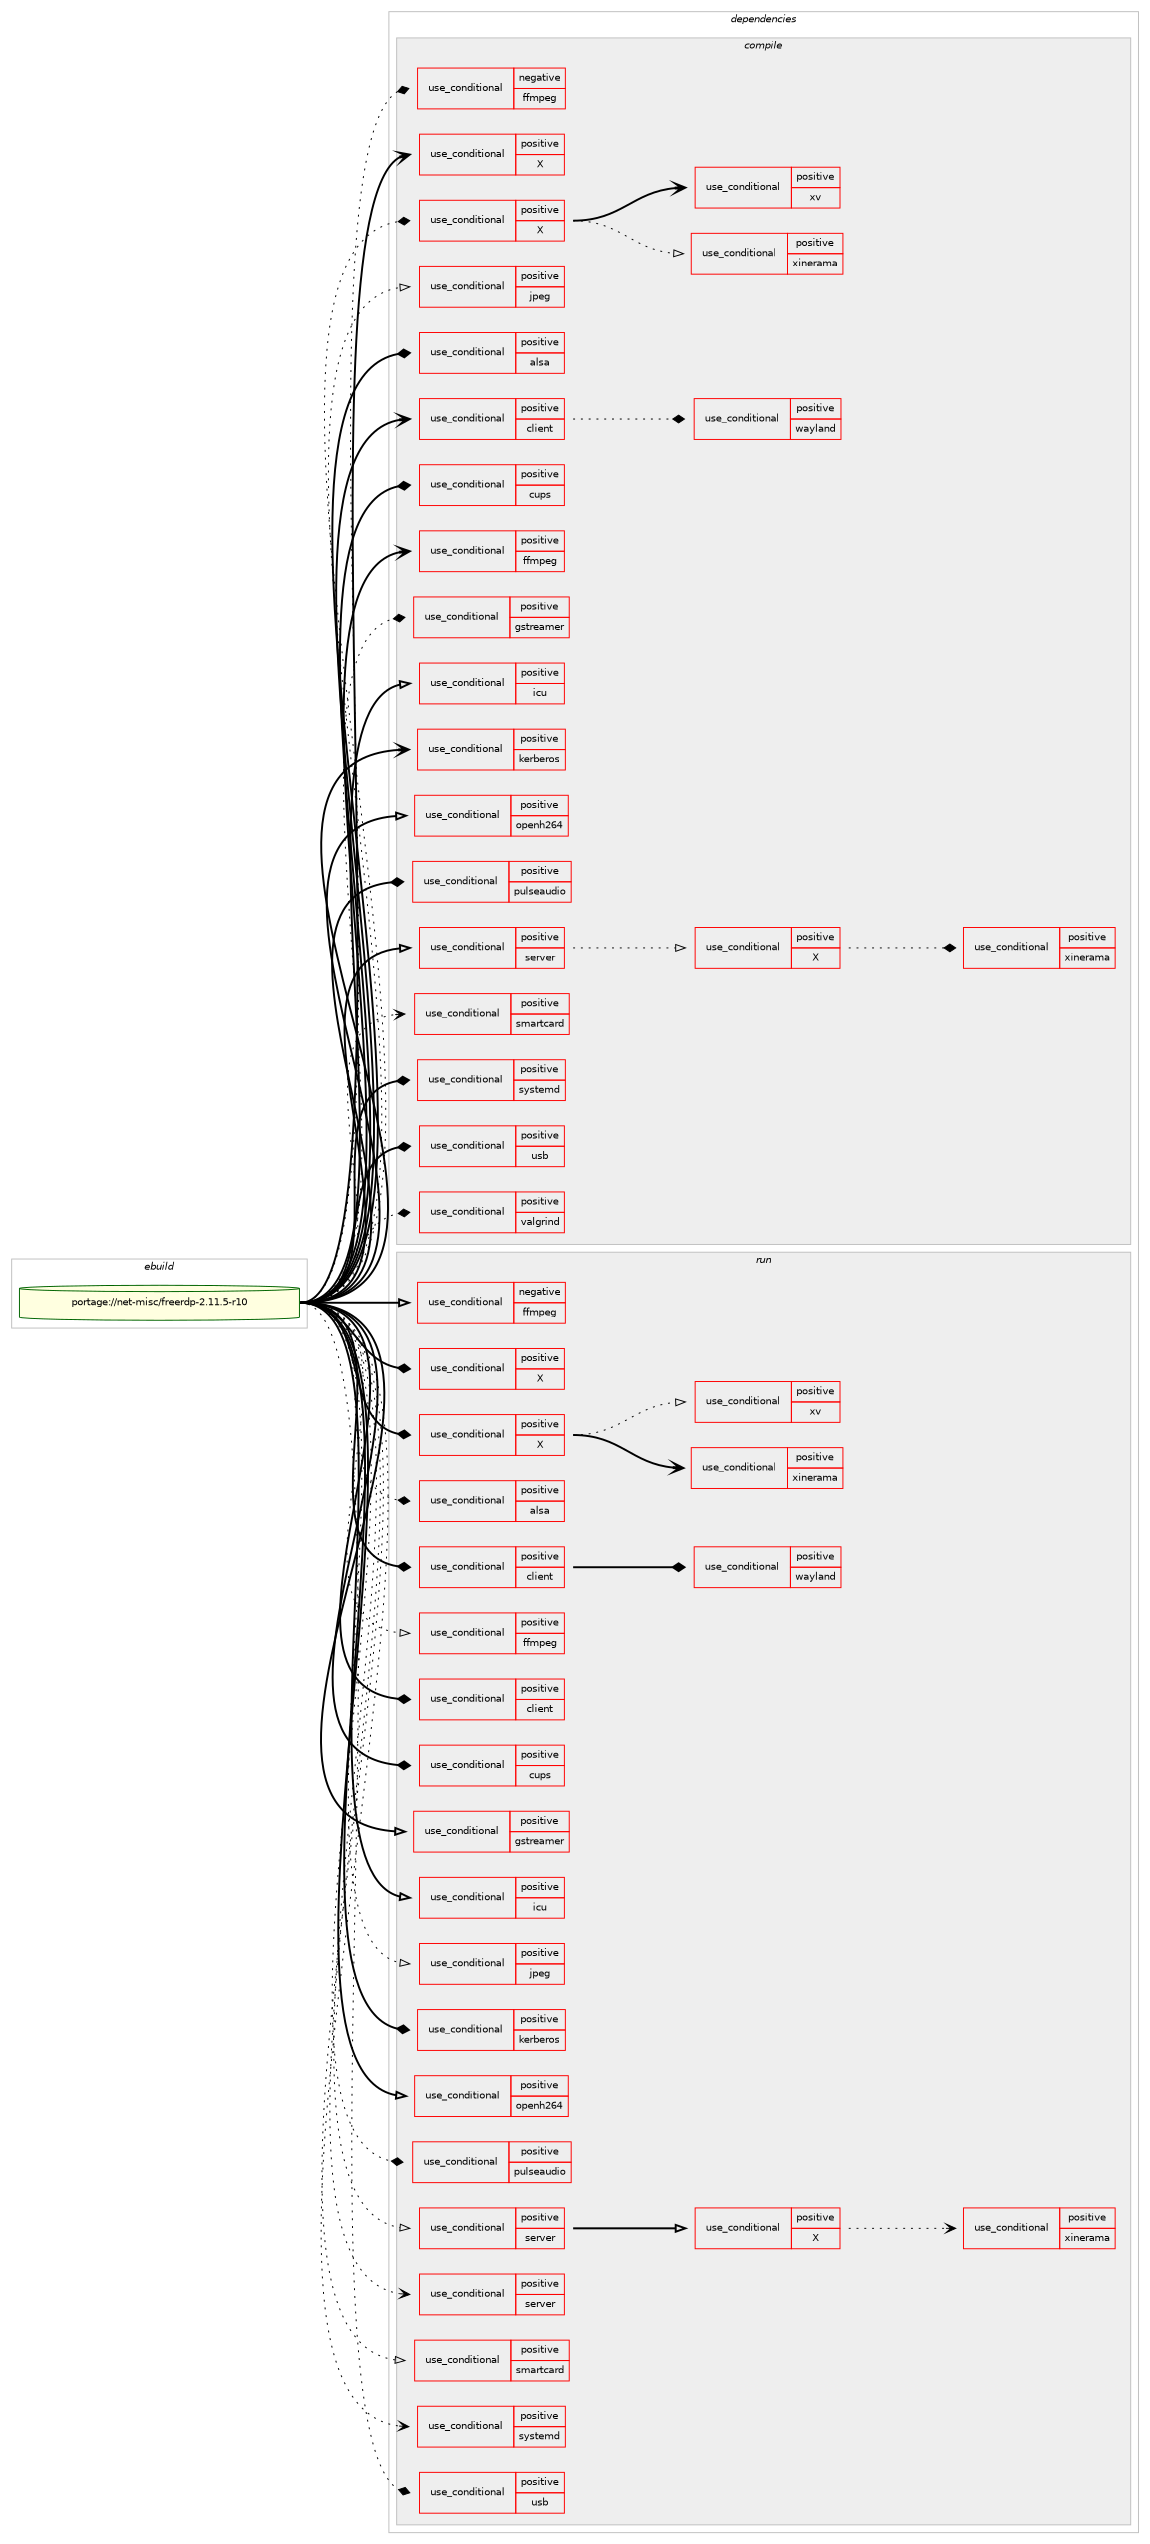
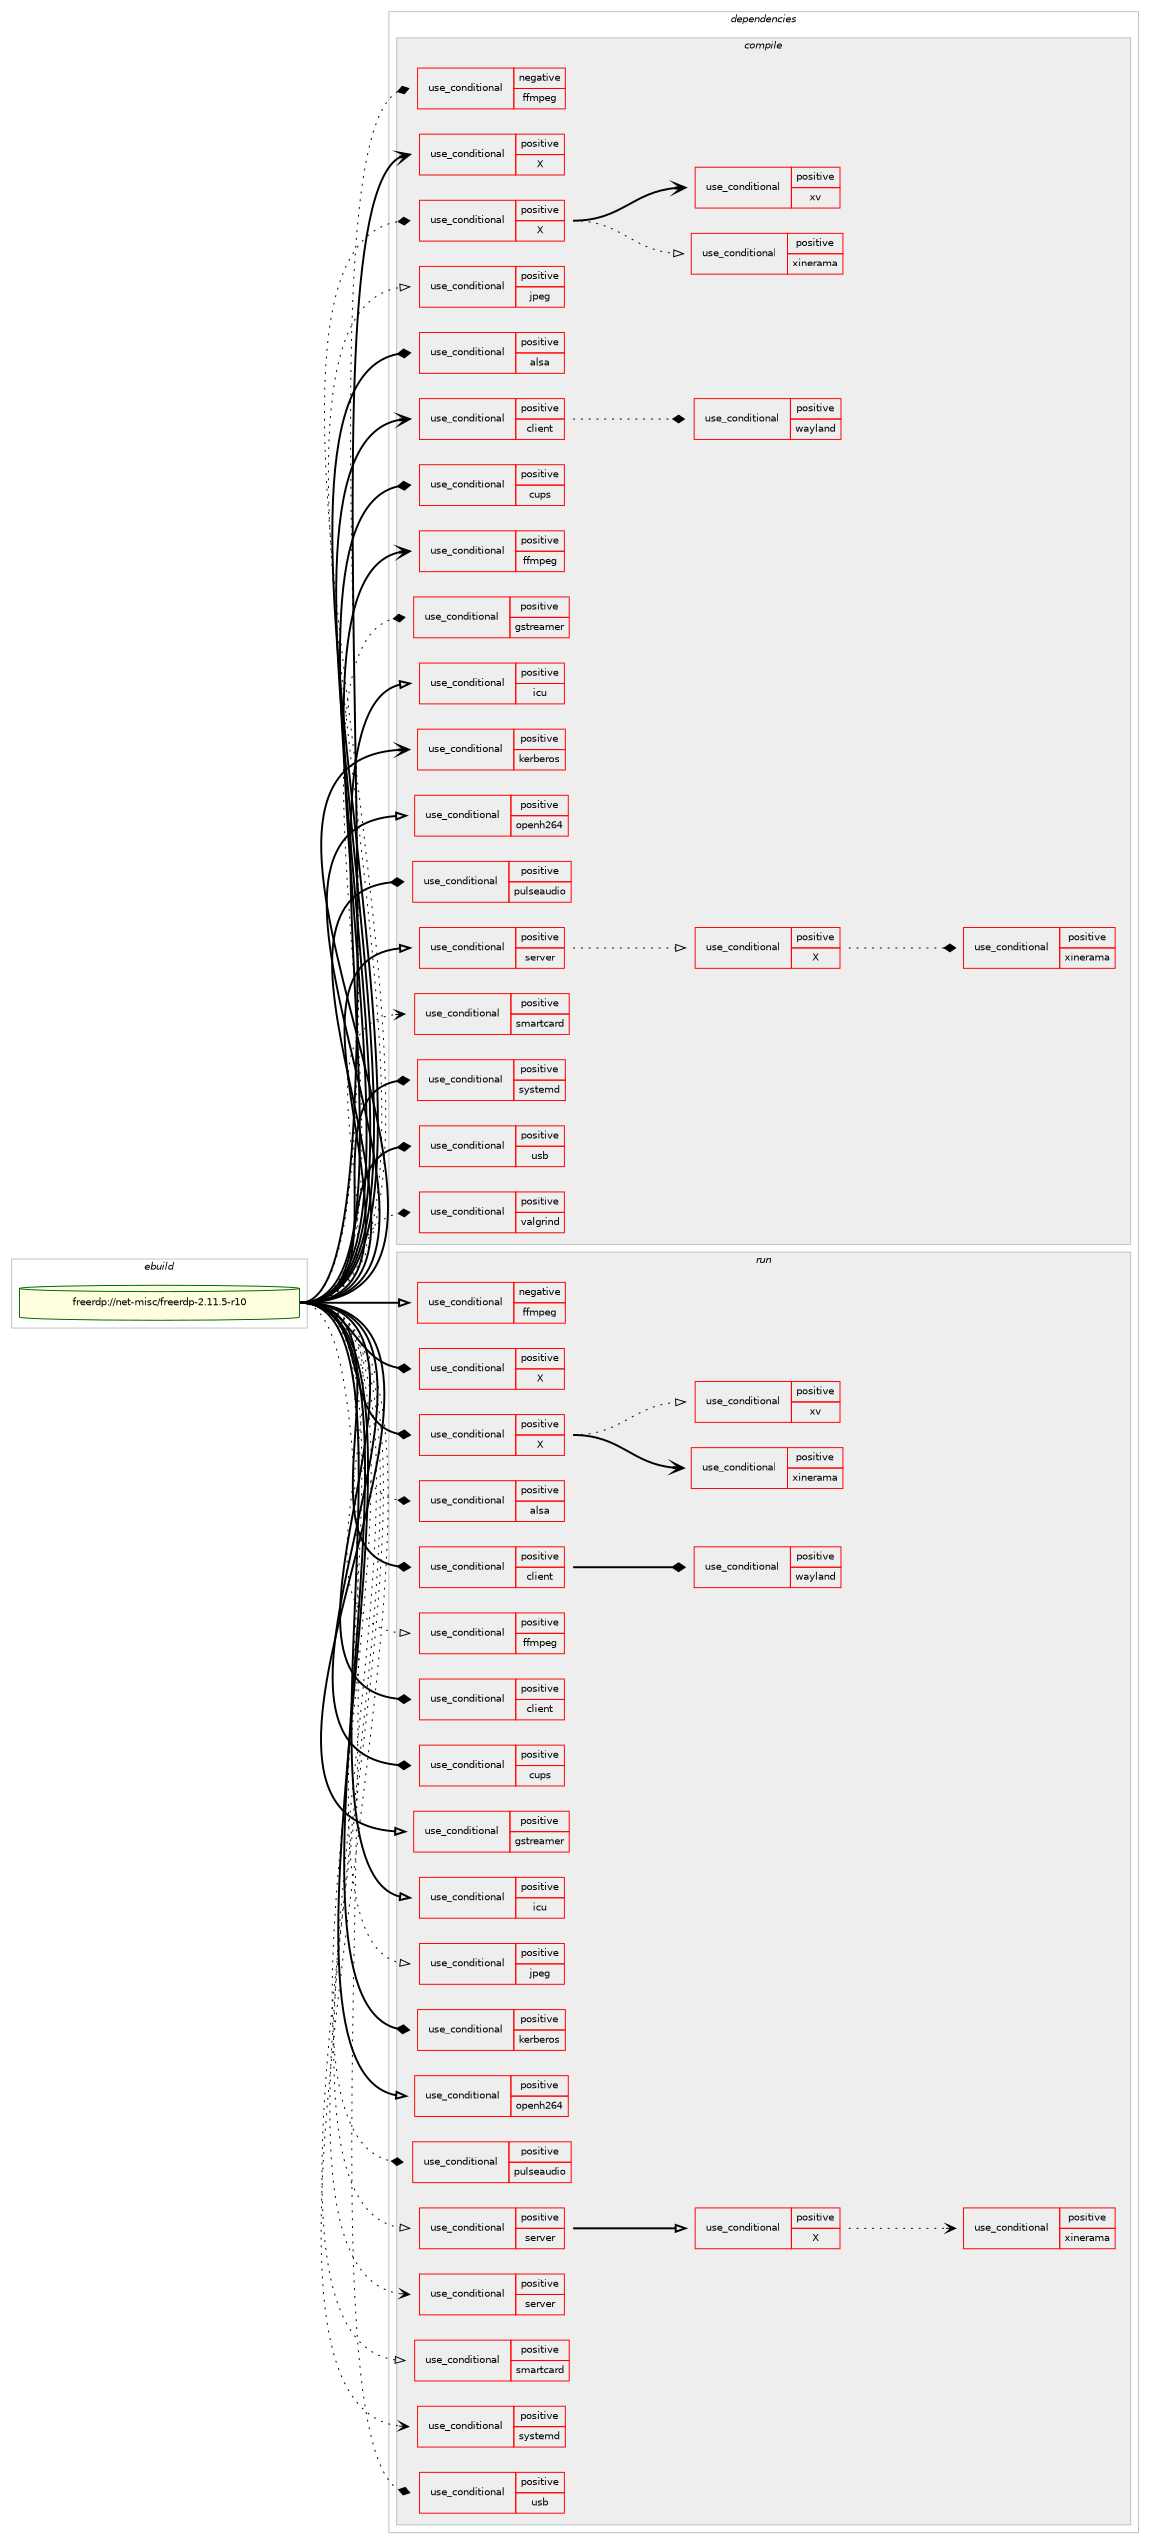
(159, 1303) -> (159, 1303)
